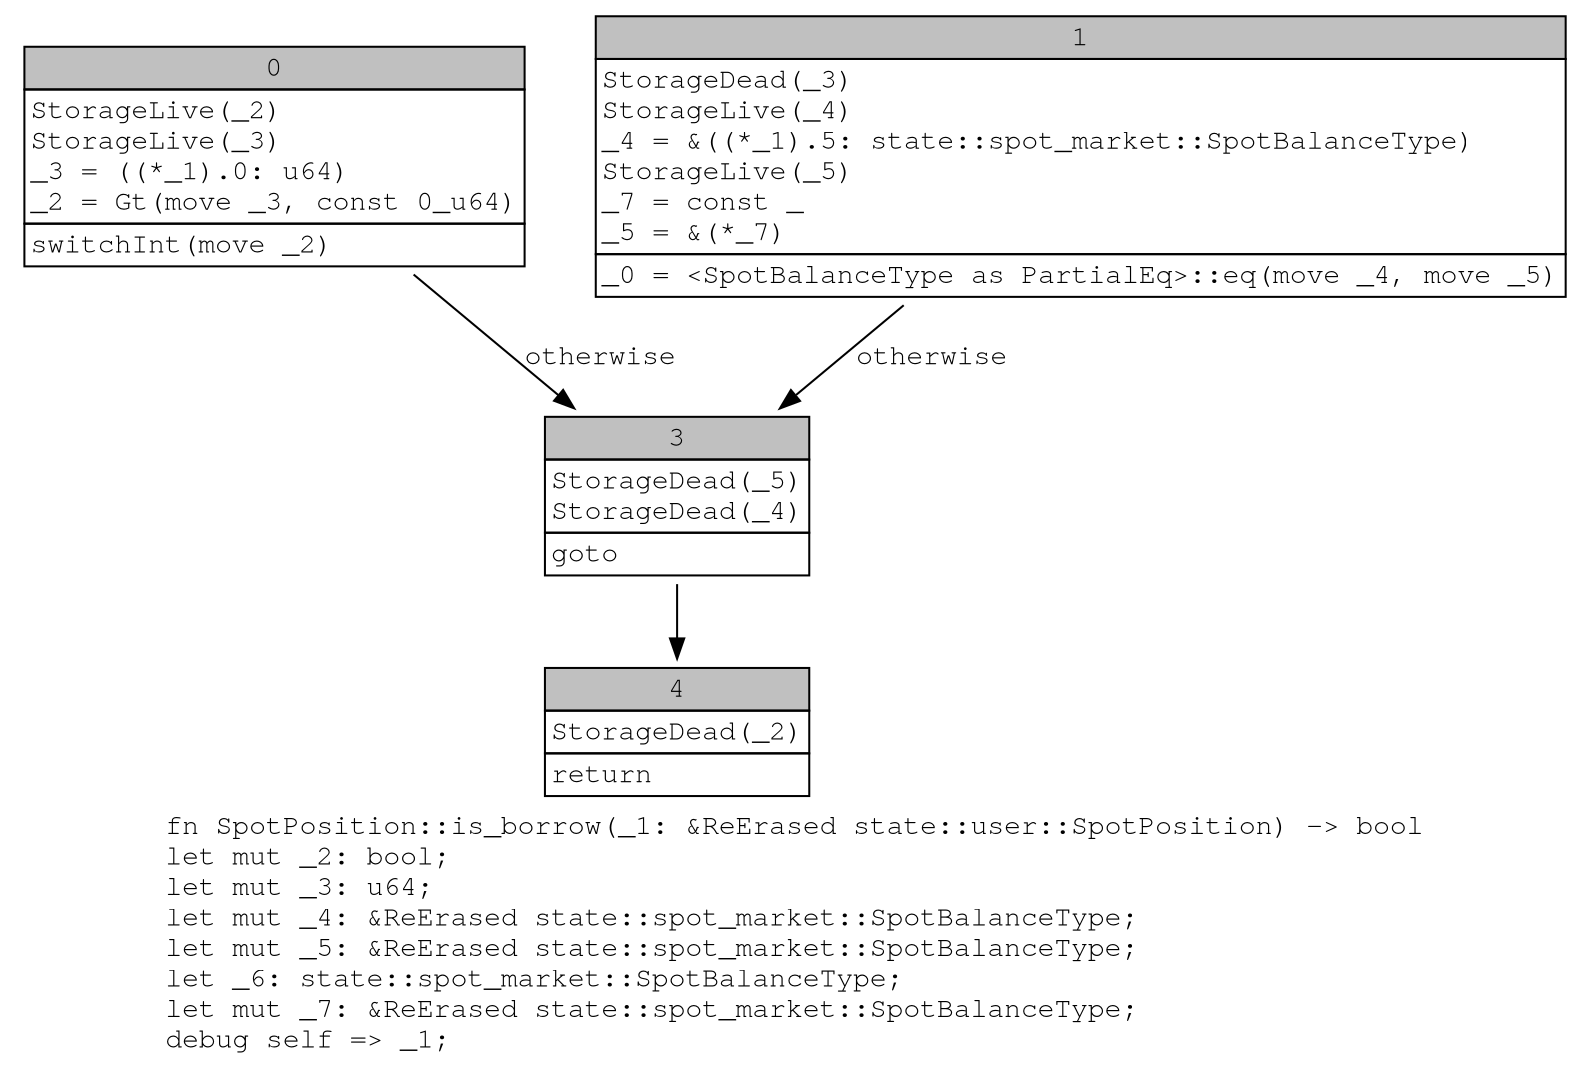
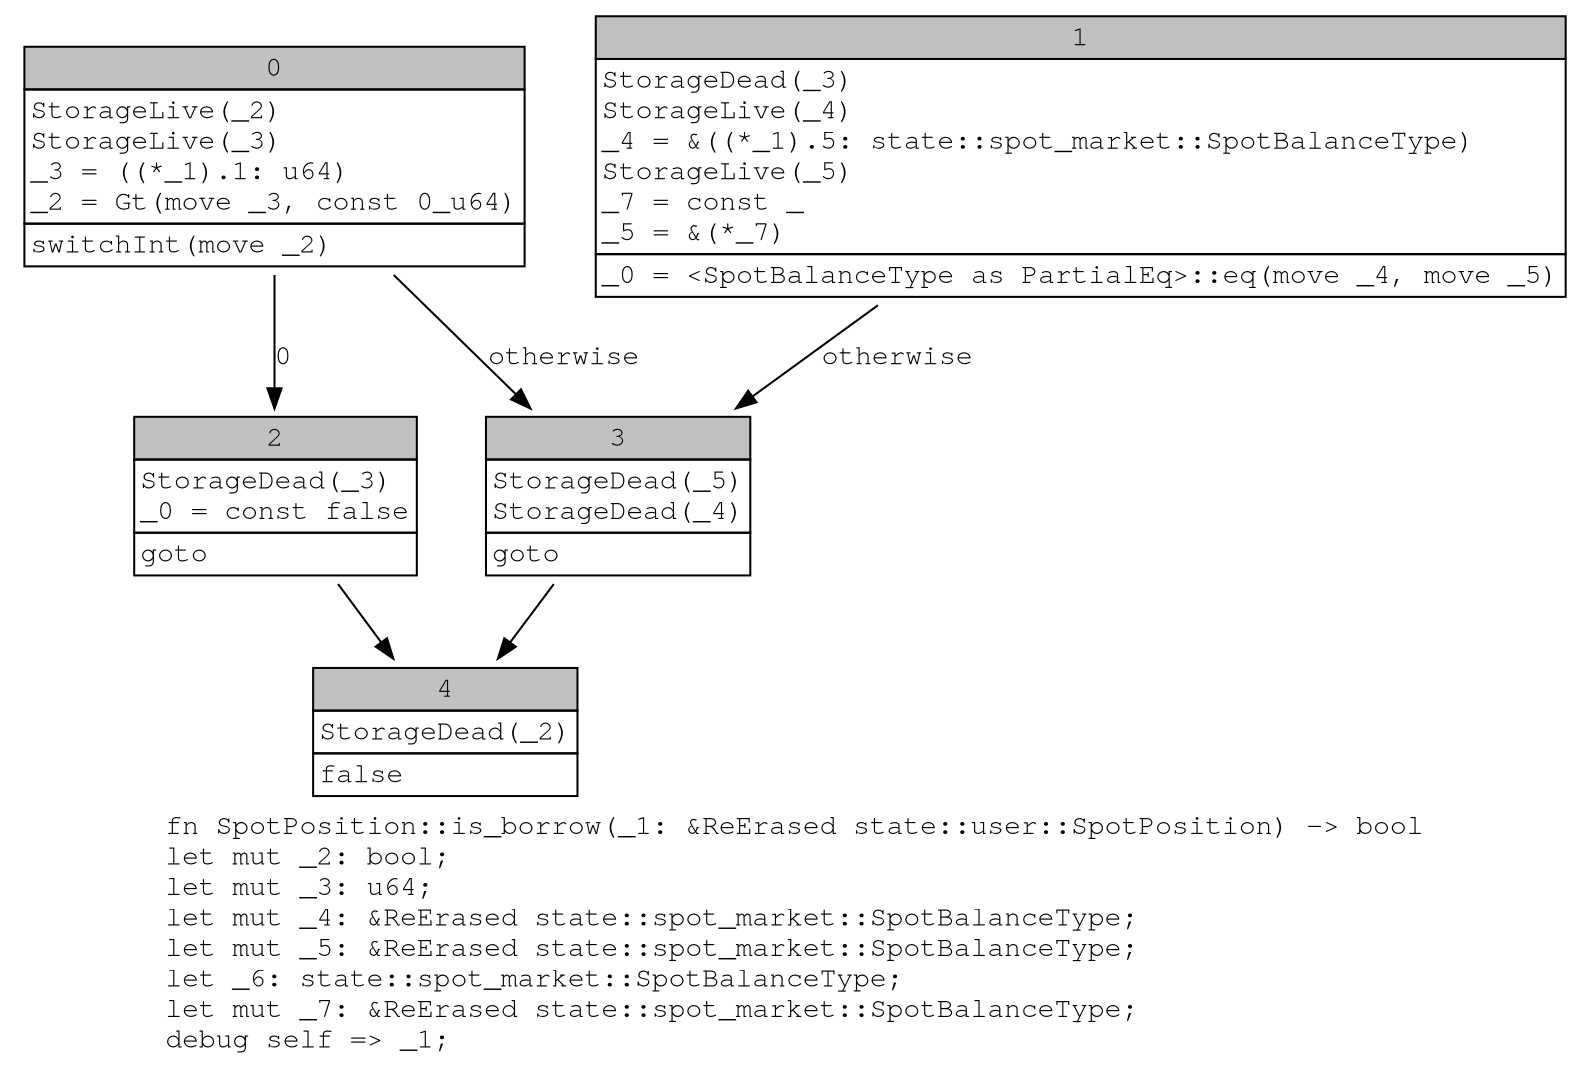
(190, 171) -> (190, 171)
none -> (274, 496)
(602, 774) -> (362, 774)
